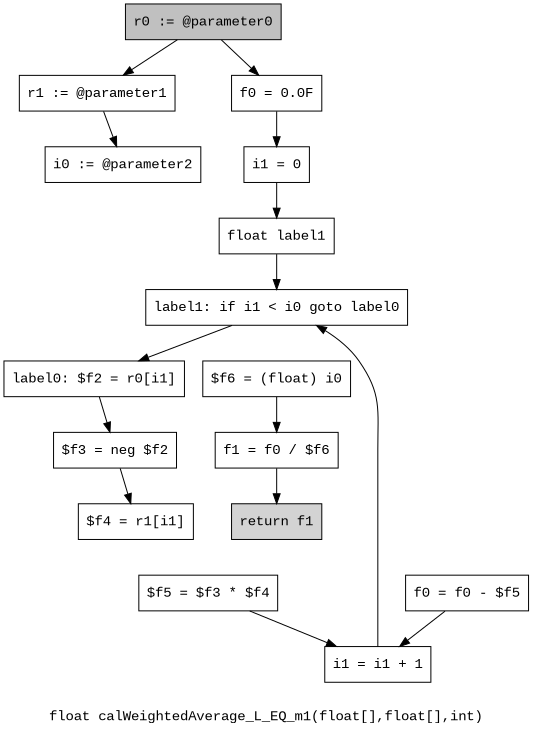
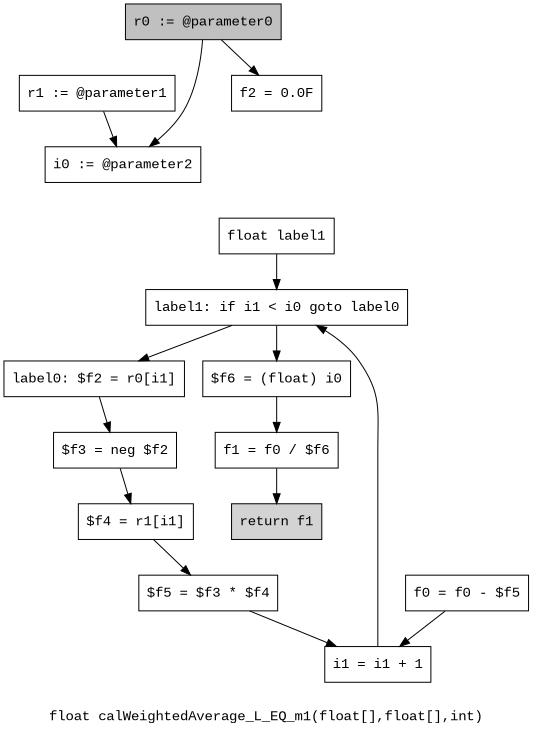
(155, 55) -> (191, 95)
(277, 93) -> (277, 93)
(277, 165) -> none
none -> (277, 338)
none -> (169, 554)
